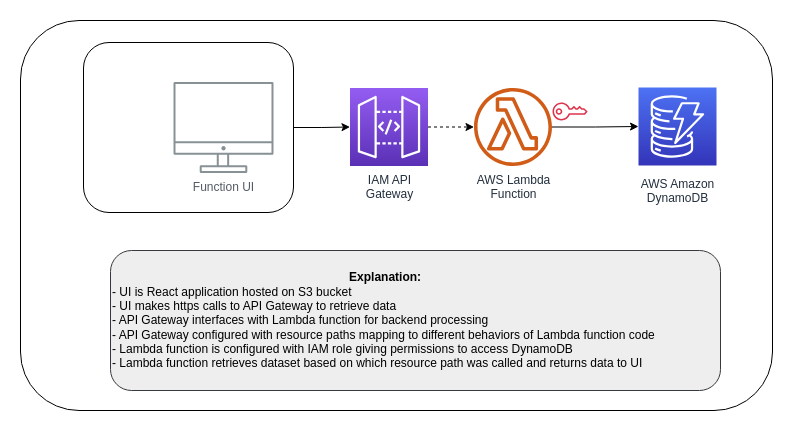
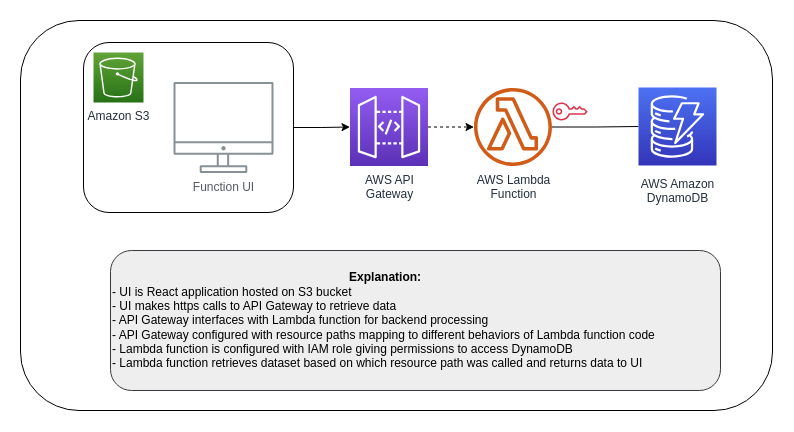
none -> (119, 78)
(630, 127) -> (632, 127)
(390, 188) -> (390, 188)
